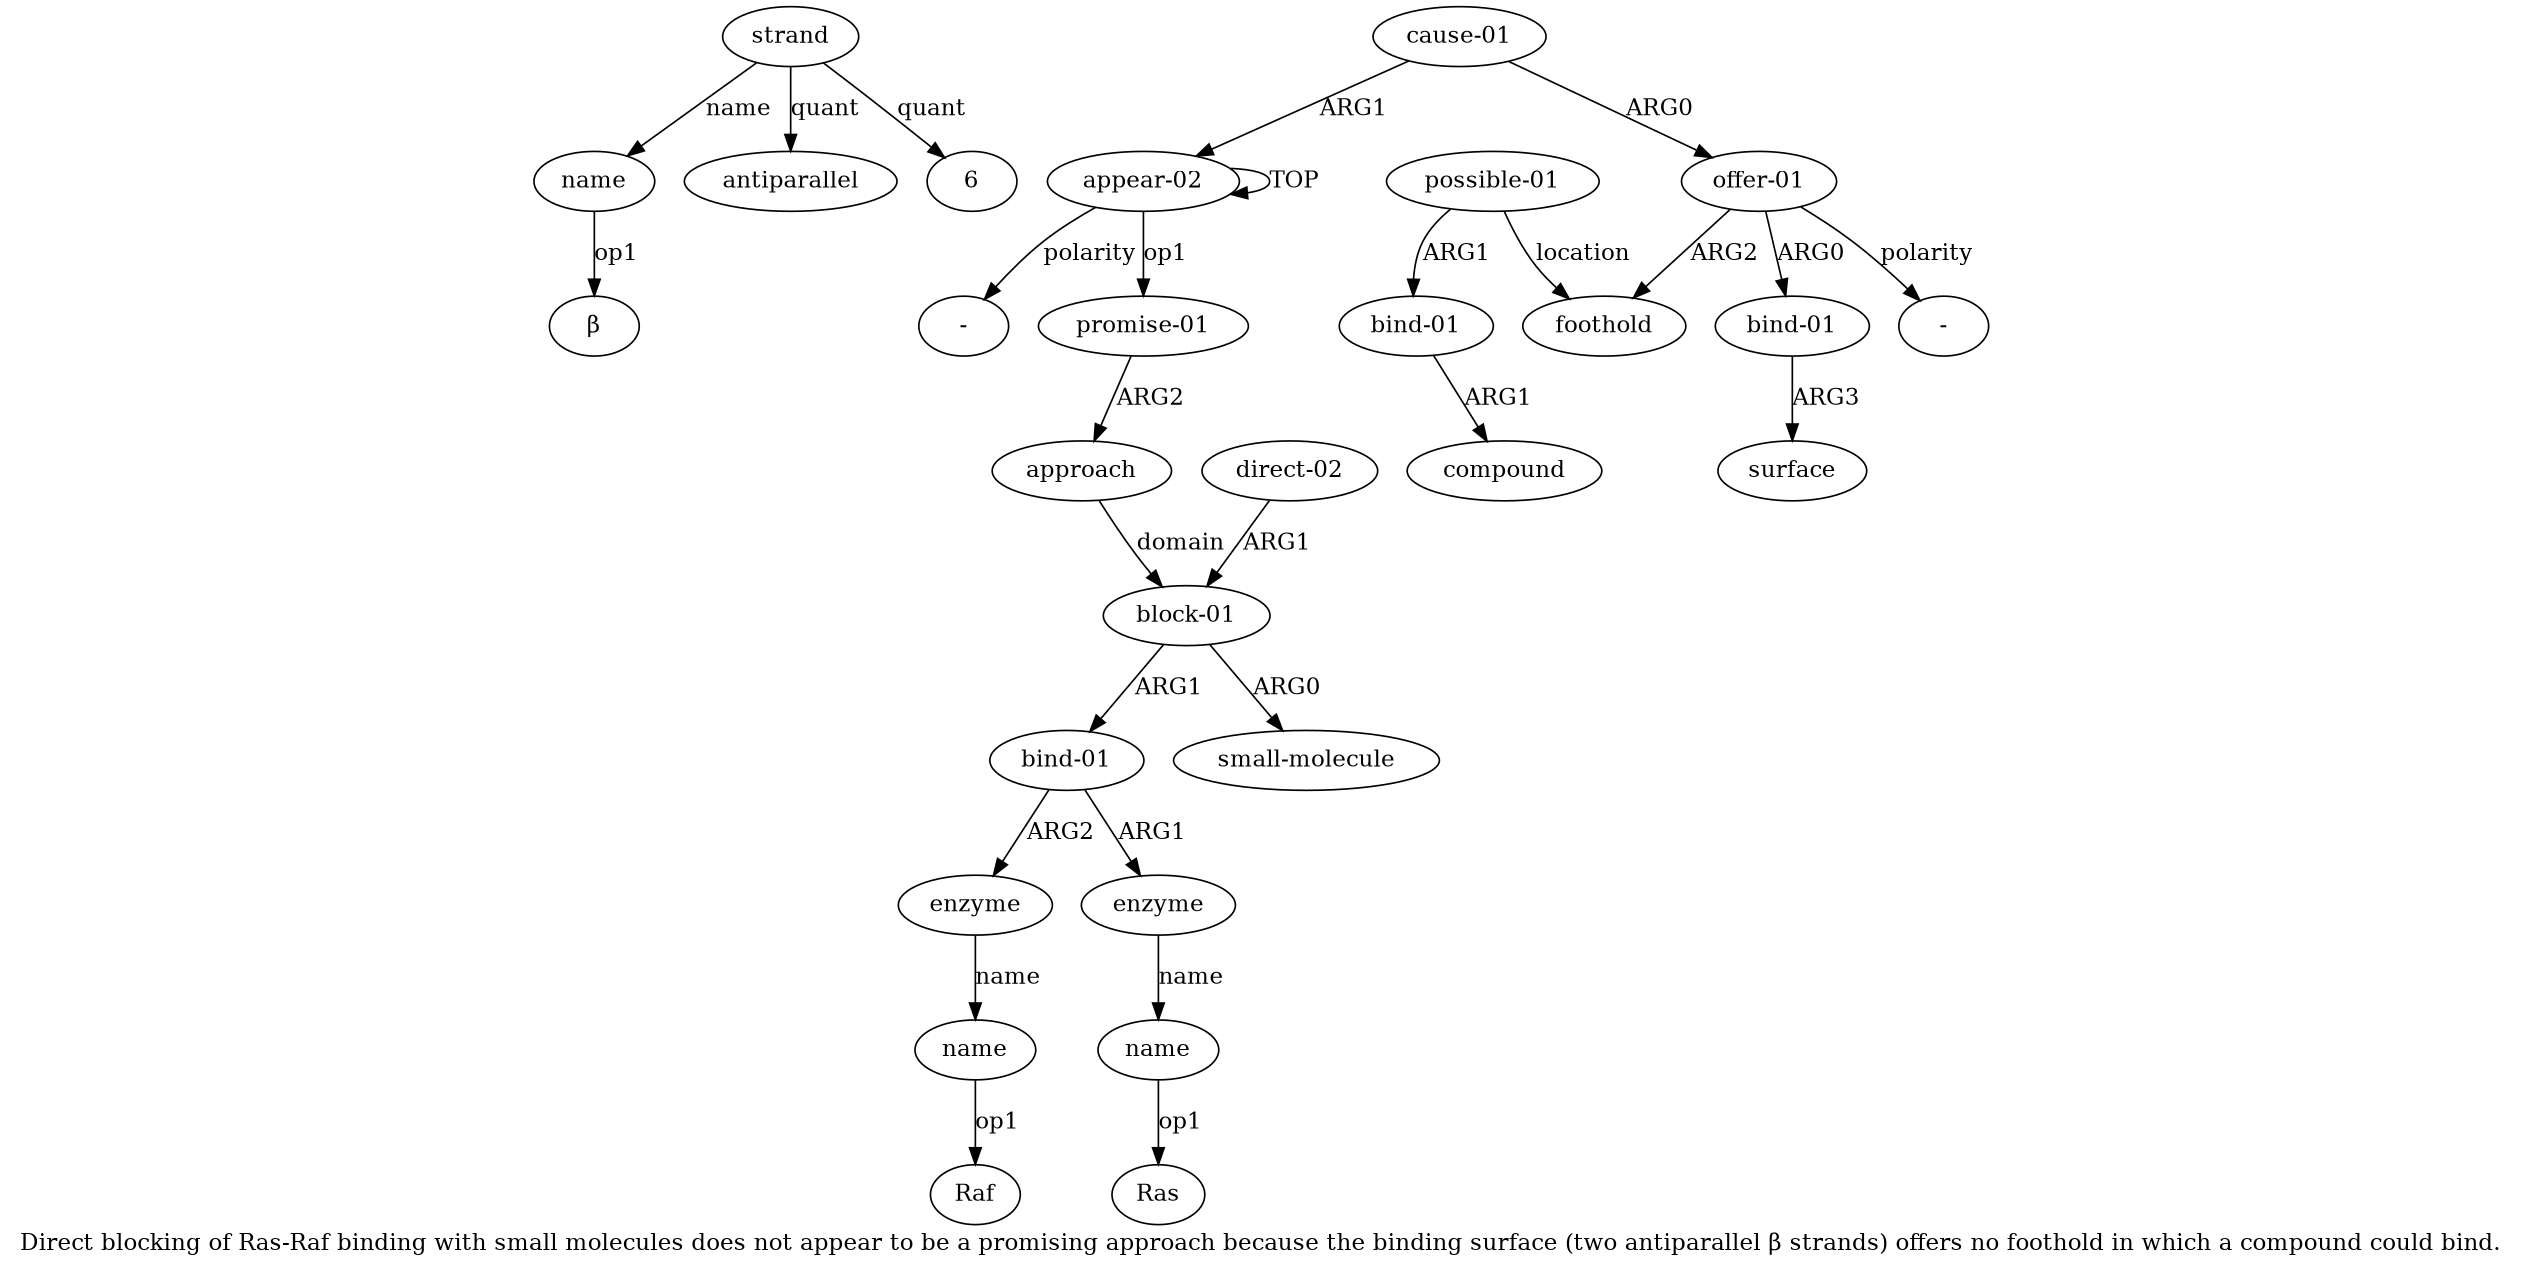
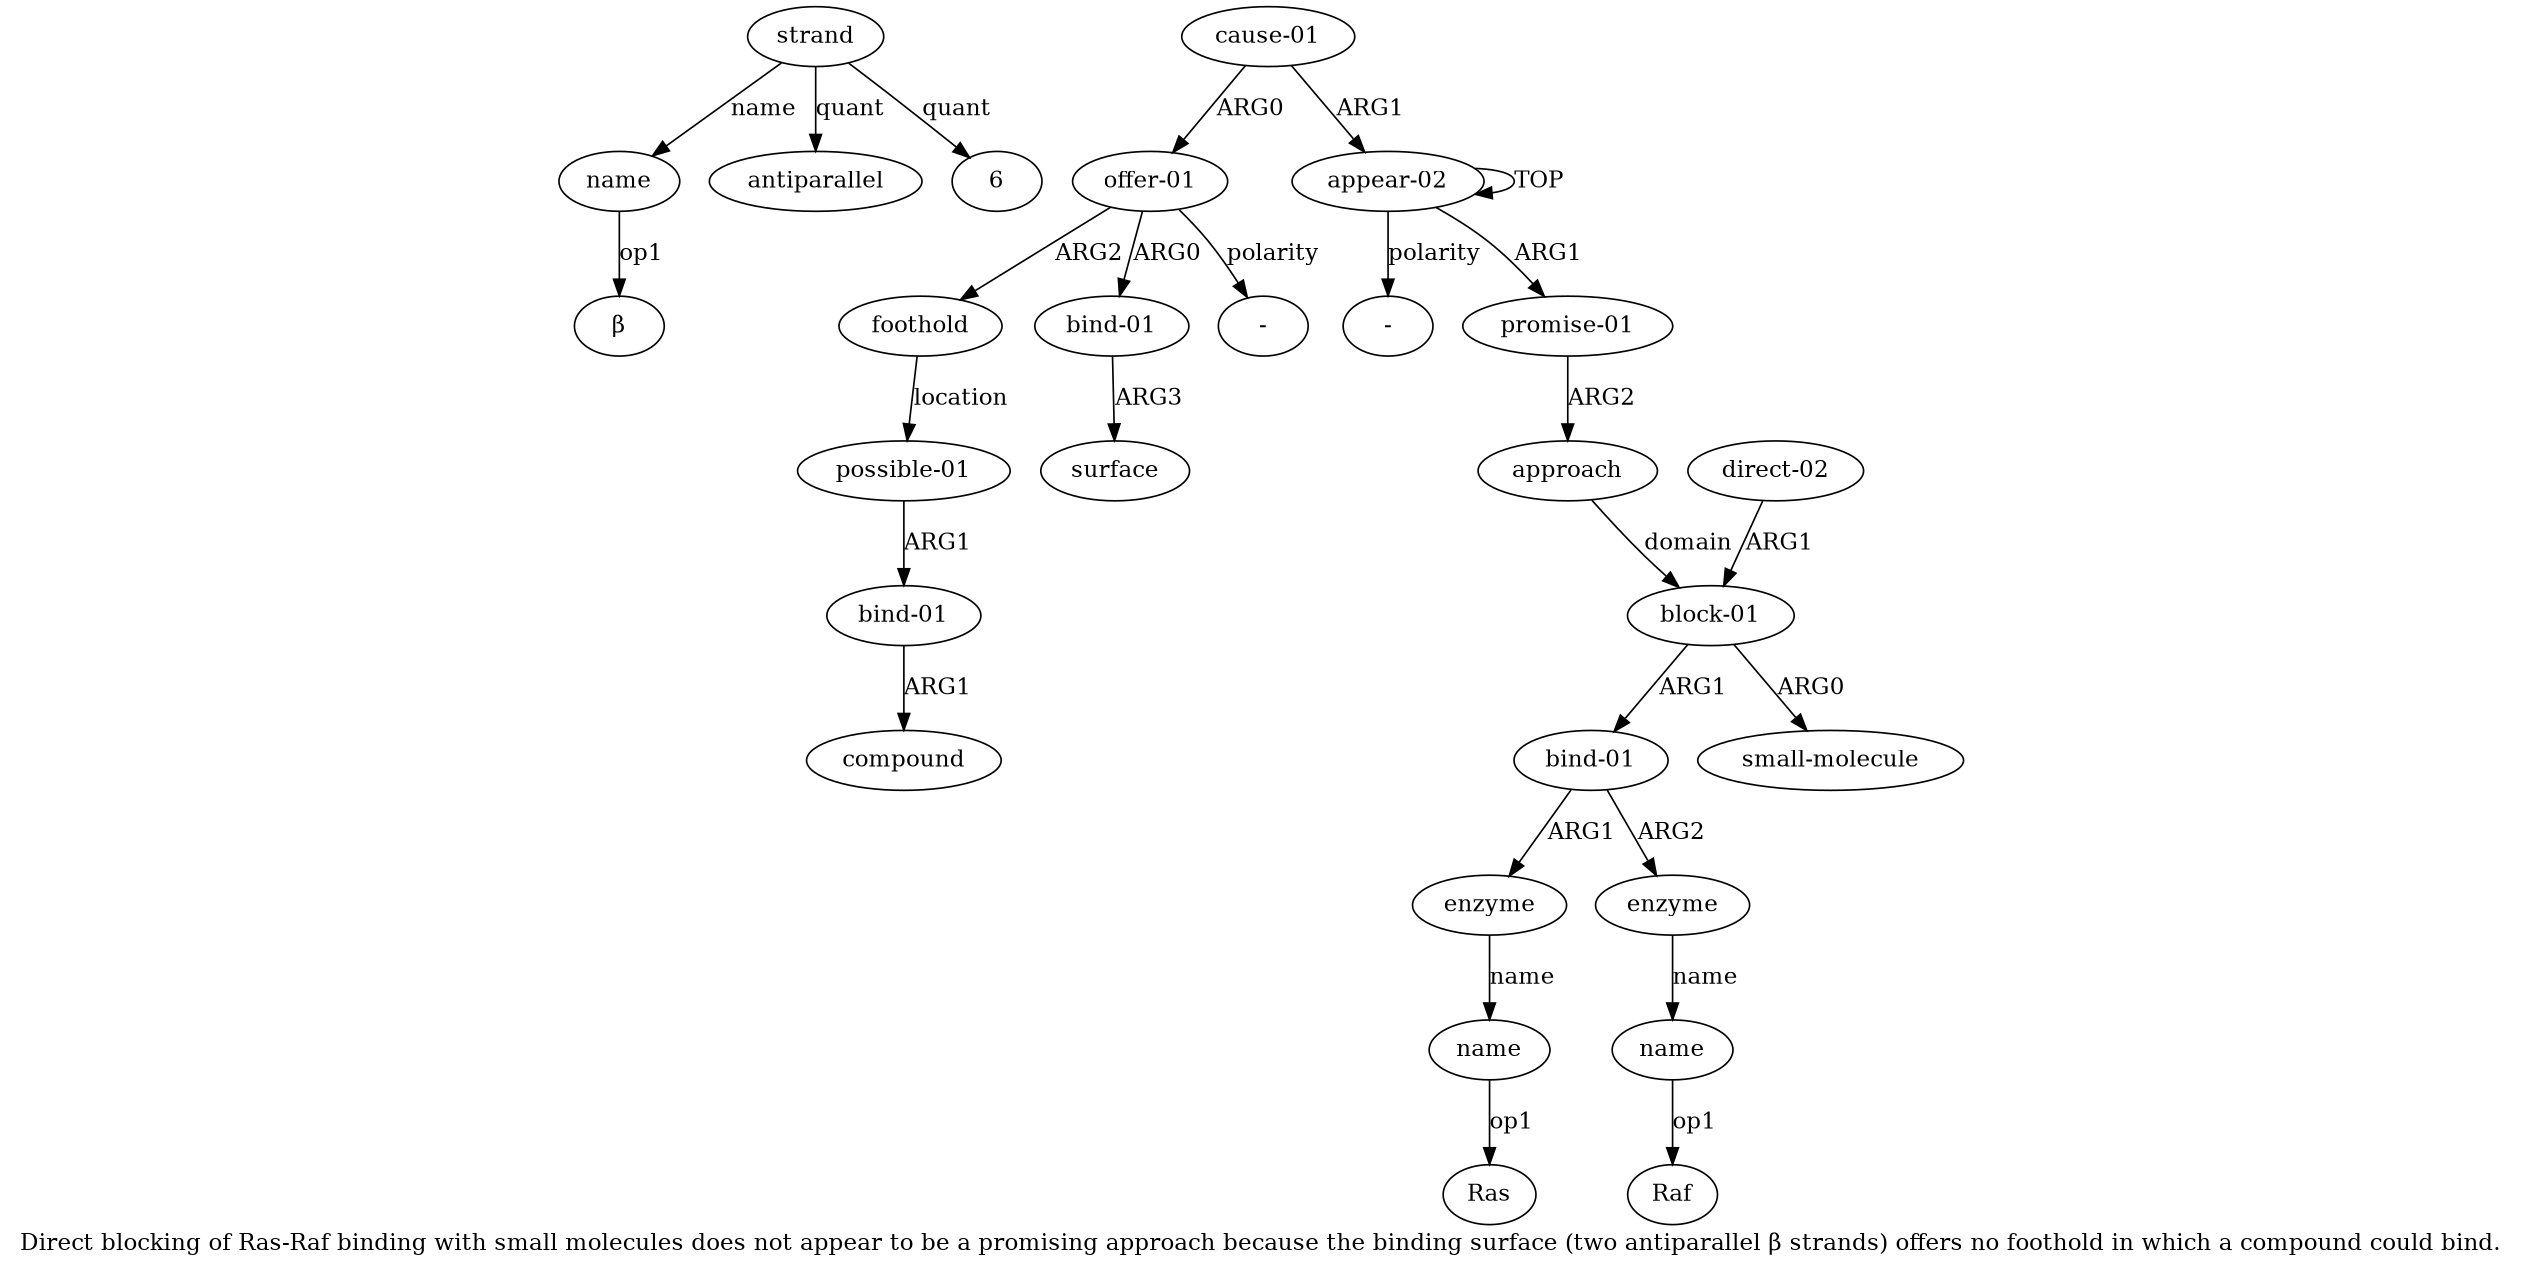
(1526, 252) -> (913, 390)
(1166, 254) -> (1549, 254)
